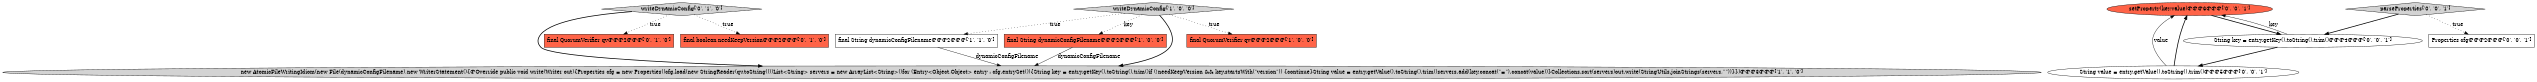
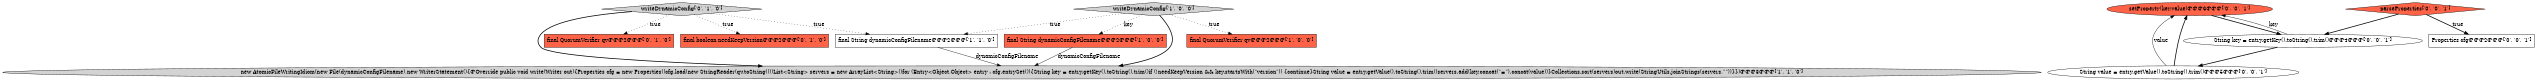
(2415, 9) -> (2415, 9)
none -> (788, 24)
(2446, 24) -> (2446, 24)
